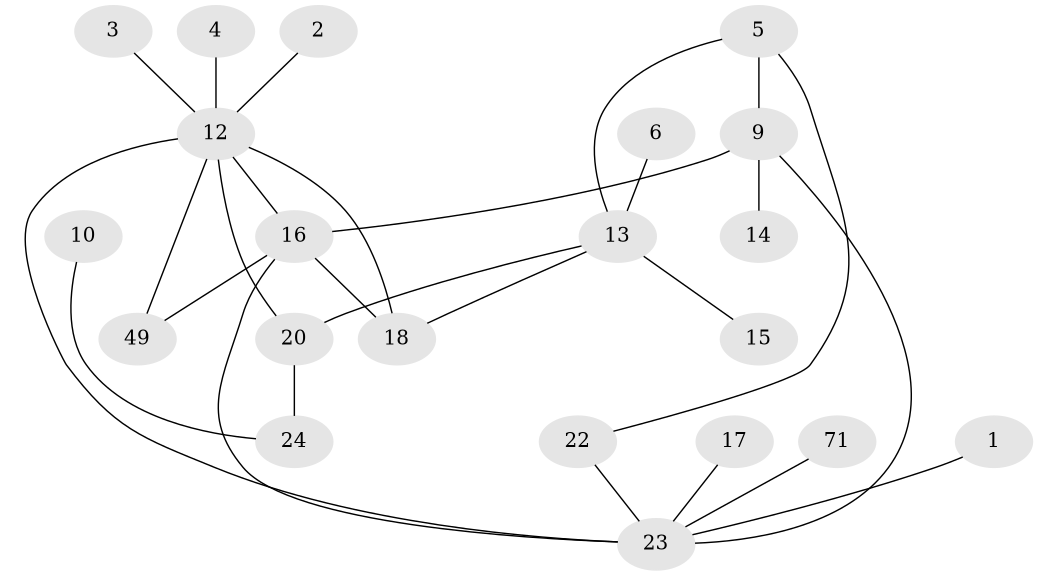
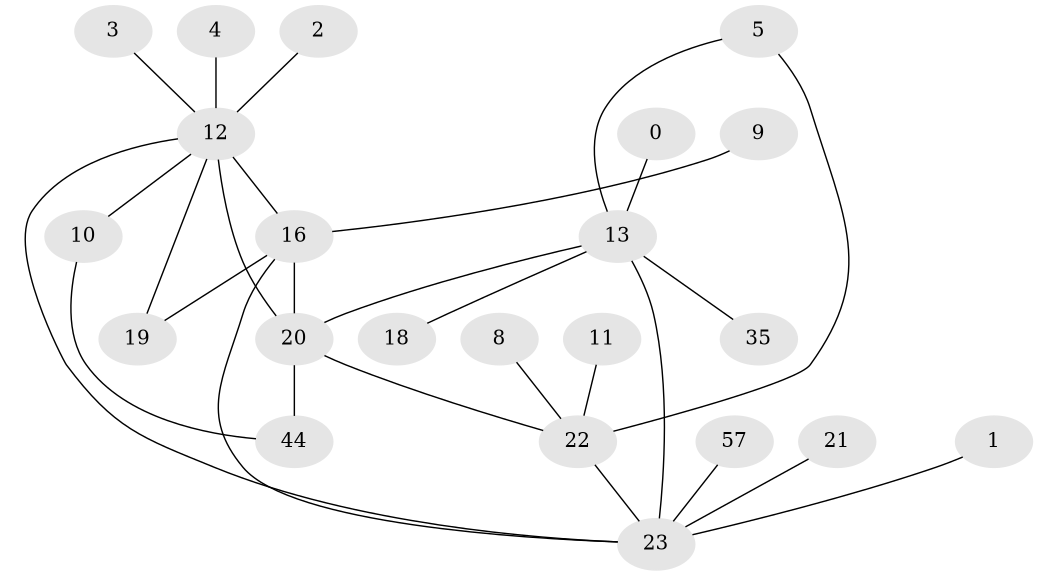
(759, 83) -> none
(656, 134) -> (656, 134)
(344, 210) -> (150, 185)
(759, 237) -> none
(345, 288) -> (294, 288)
(138, 339) -> (138, 339)
none -> (500, 339)
none -> (602, 339)
(759, 339) -> (759, 339)
none -> (433, 396)
(909, 401) -> (663, 387)
(294, 442) -> (294, 442)
(735, 442) -> (735, 442)
(837, 442) -> (837, 442)
